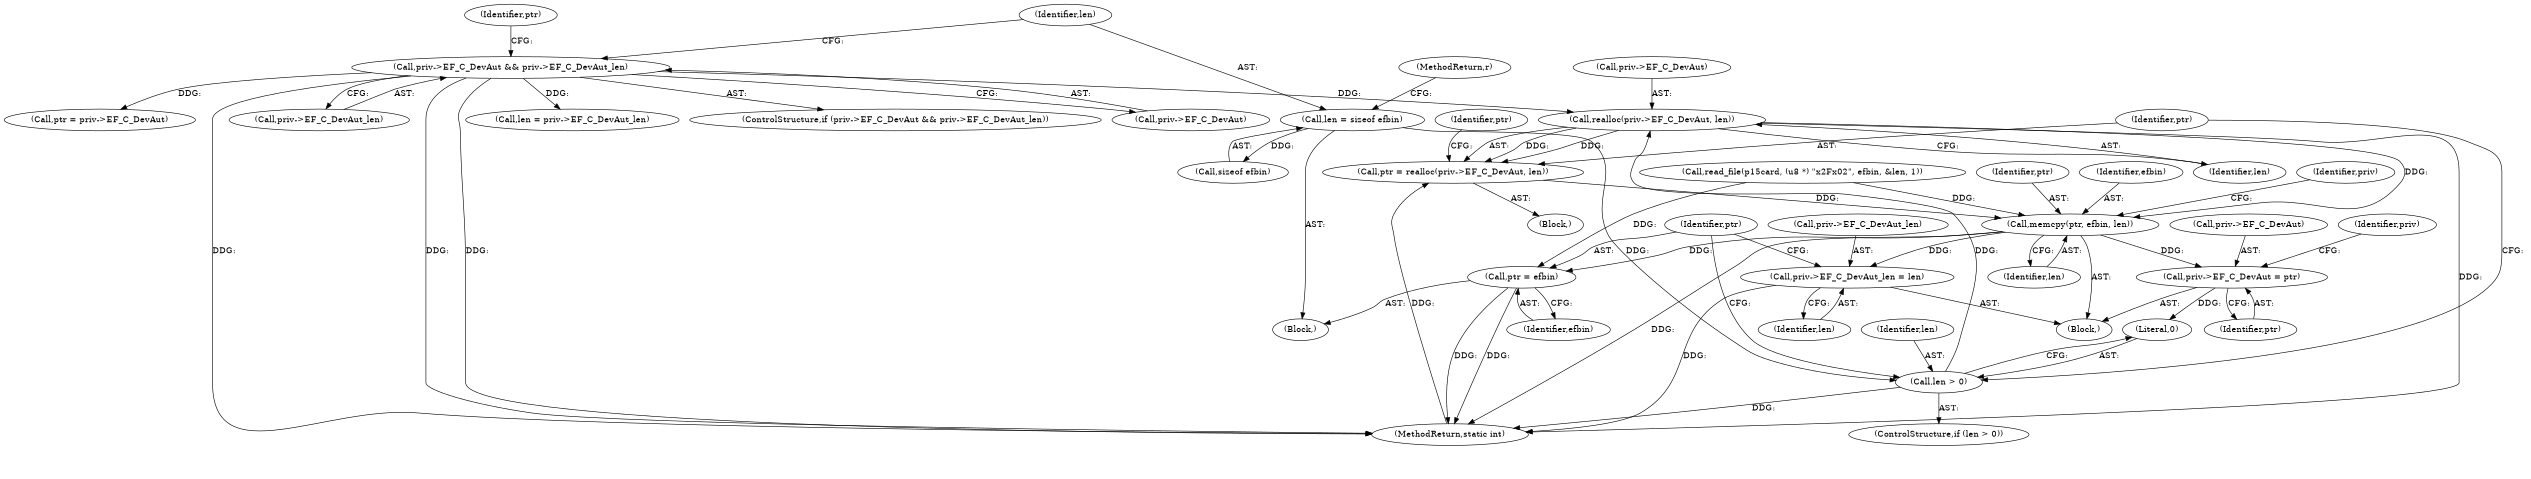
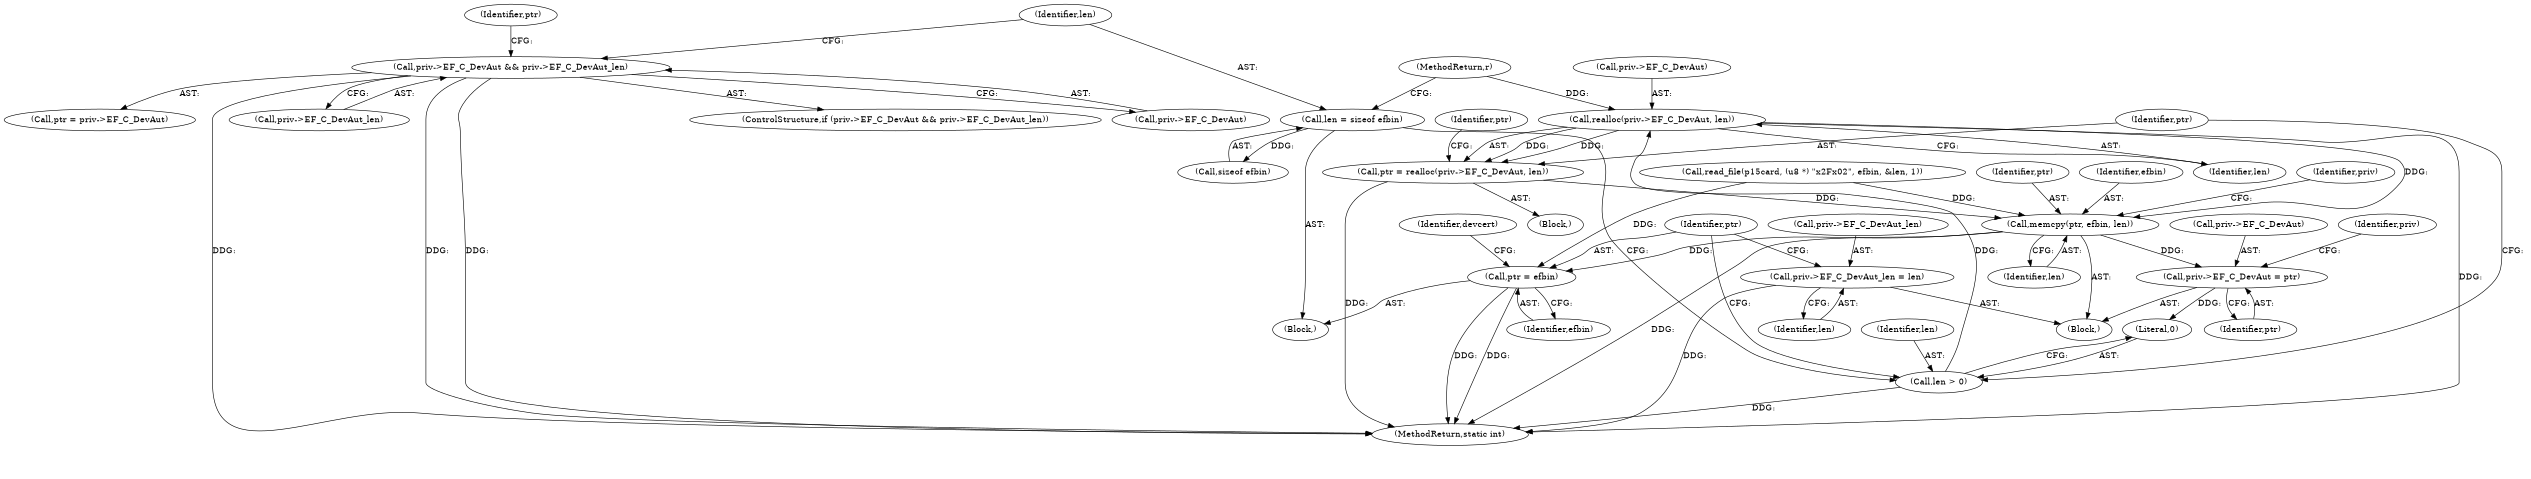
(1113, 87) -> (1548, 92)
(191, 94) -> (191, 94)
(572, 120) -> none
none -> (1458, 225)
(1940, 244) -> none
(1639, 251) -> (1639, 251)
(1409, 300) -> (1345, 304)
(1939, 435) -> none
